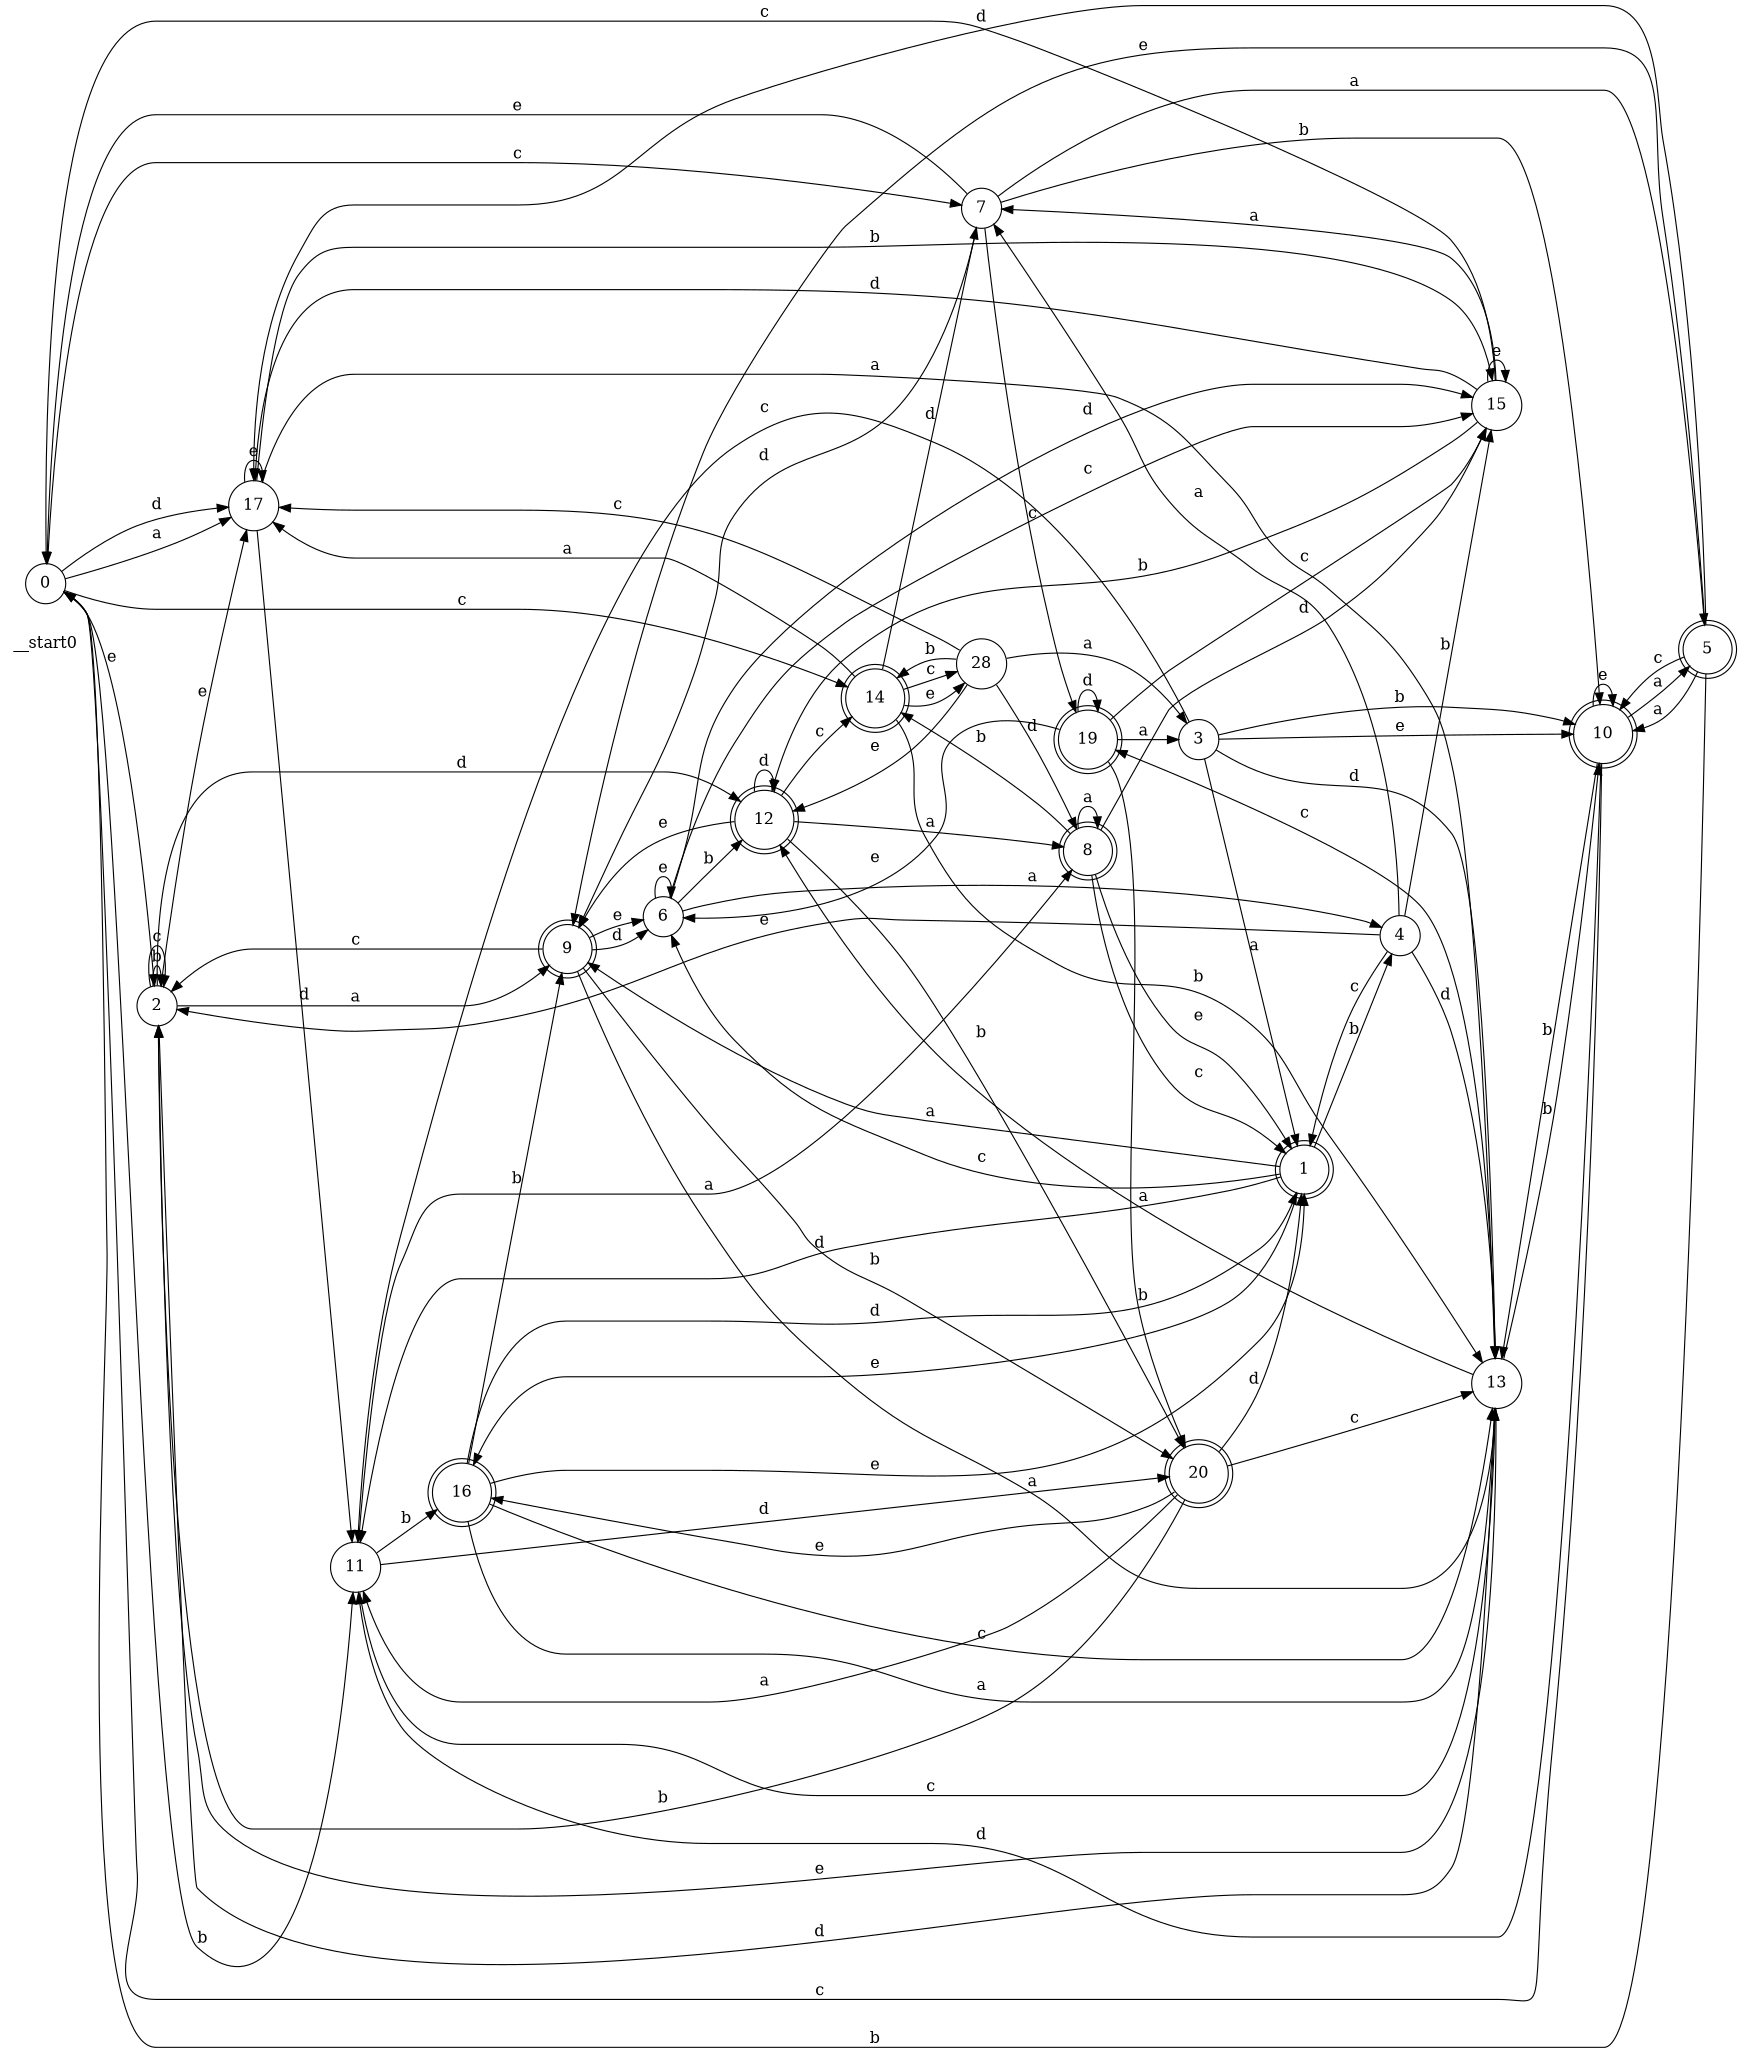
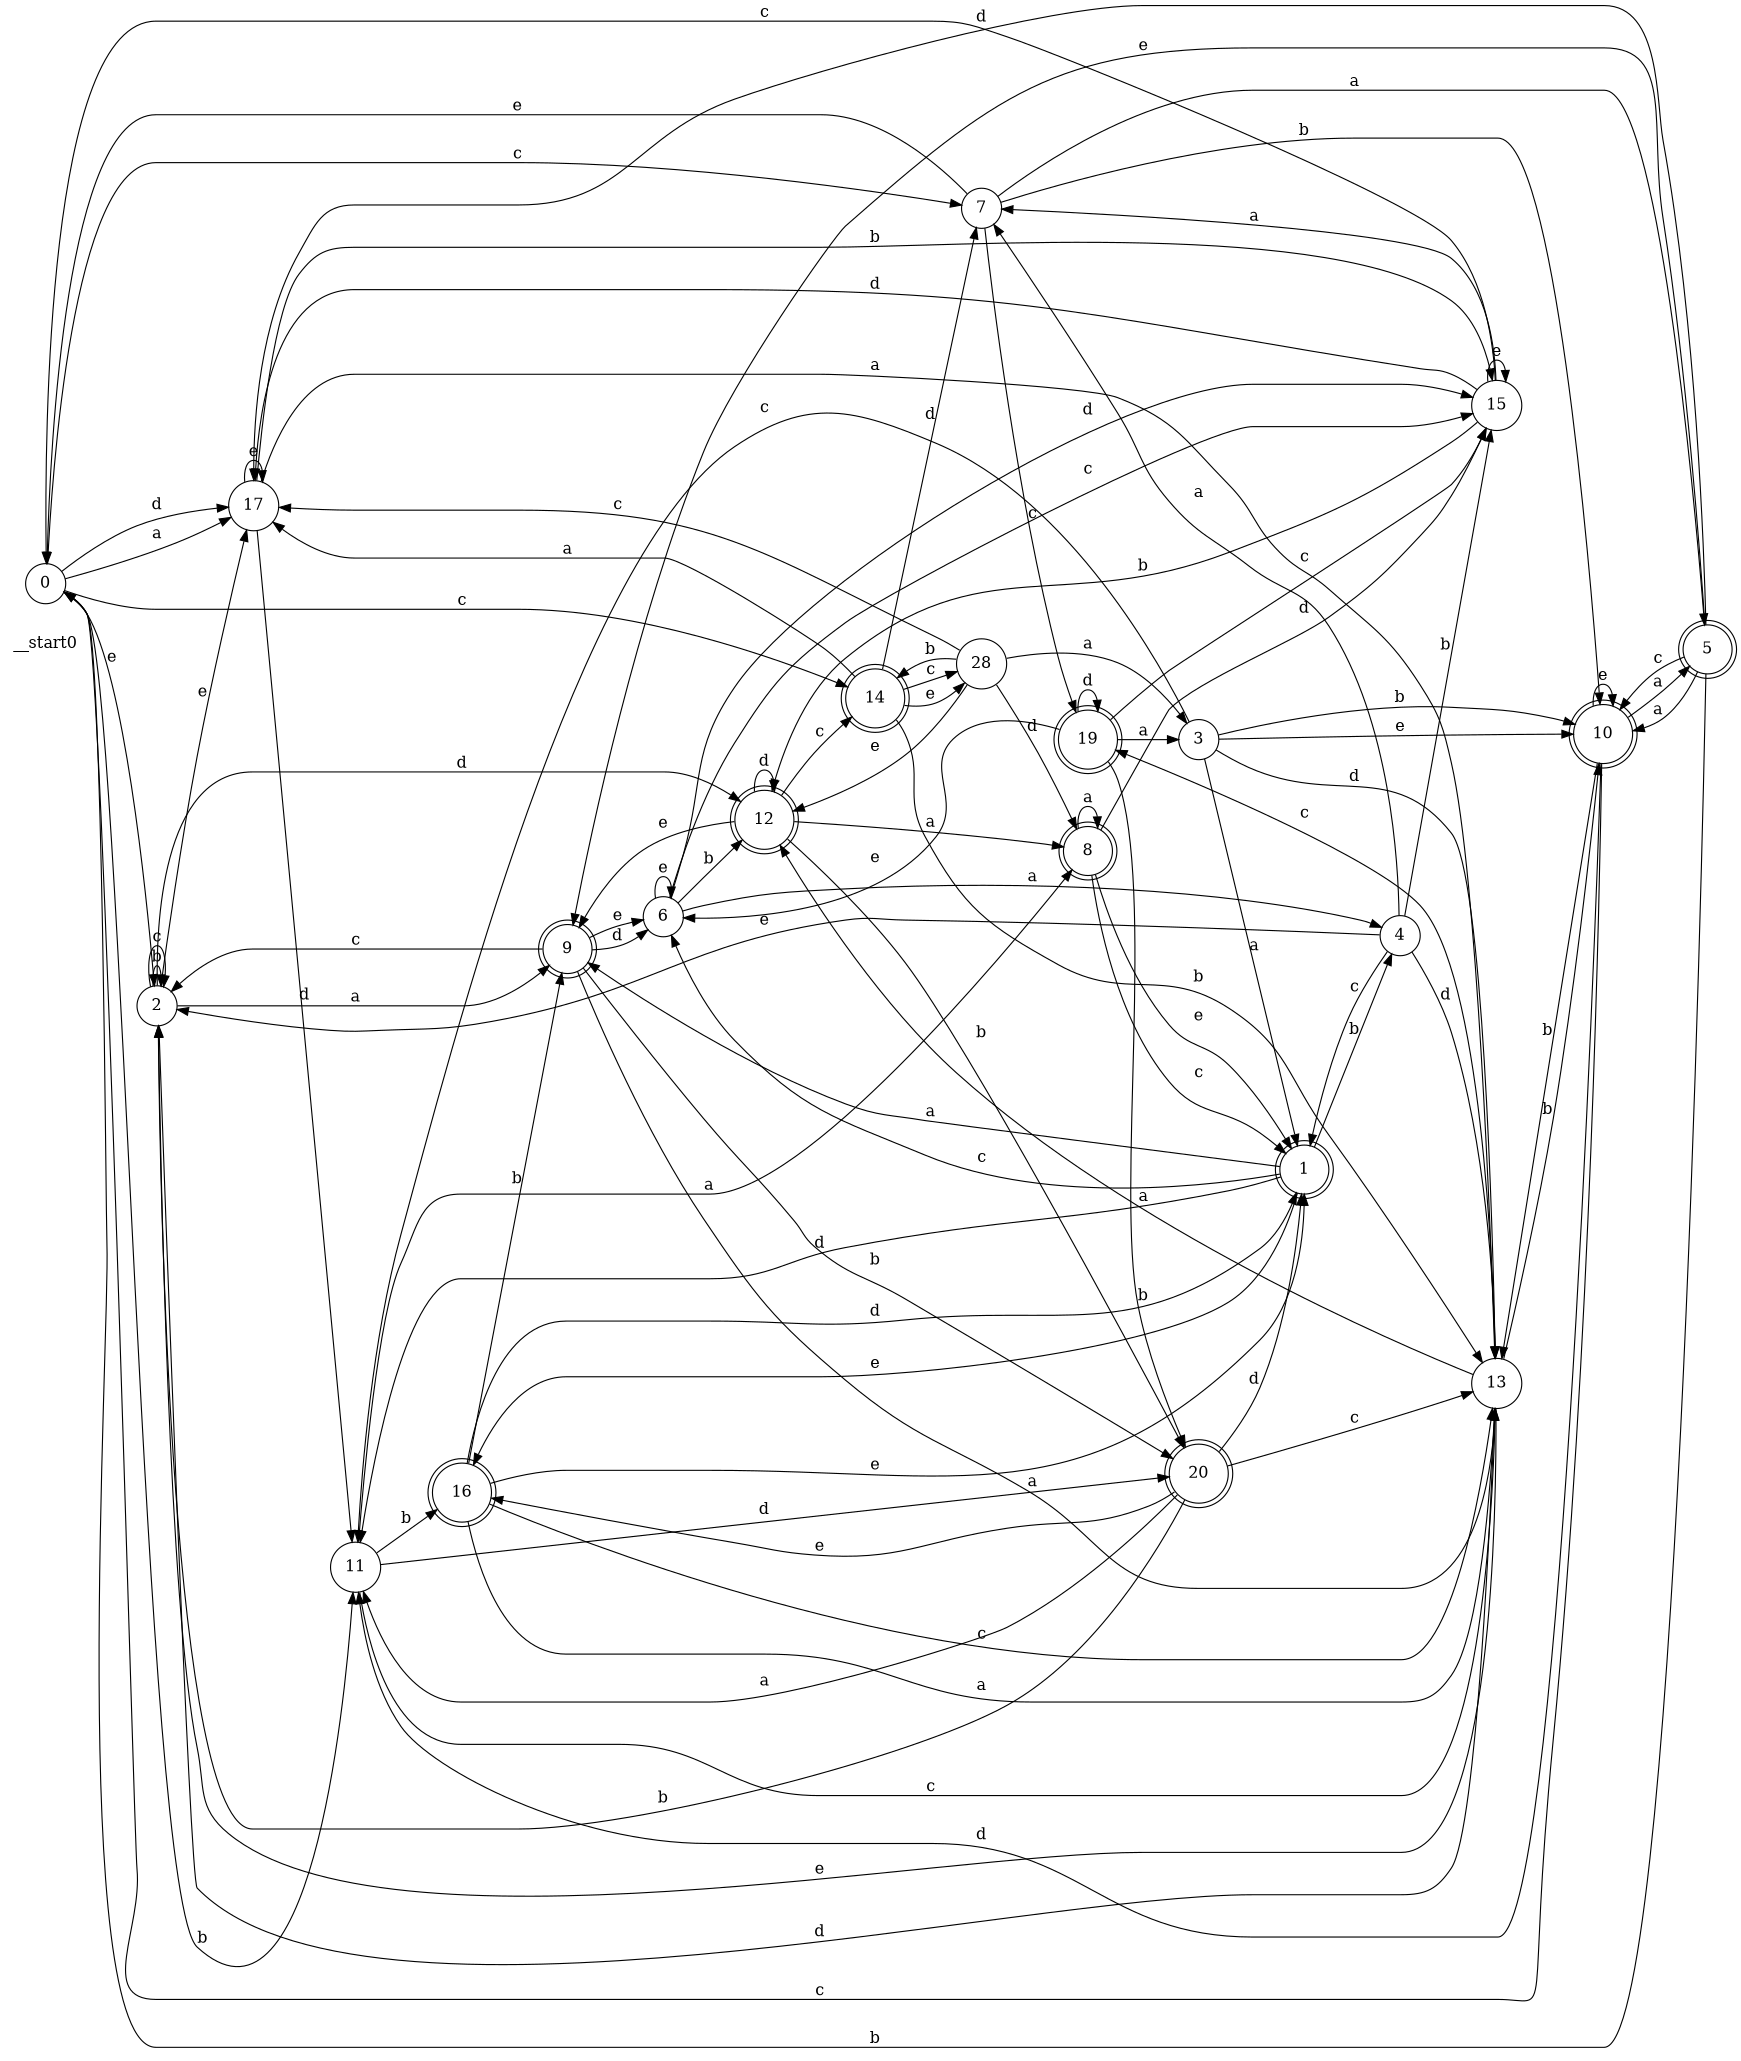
(726, 530) -> none
(994, 772) -> none
